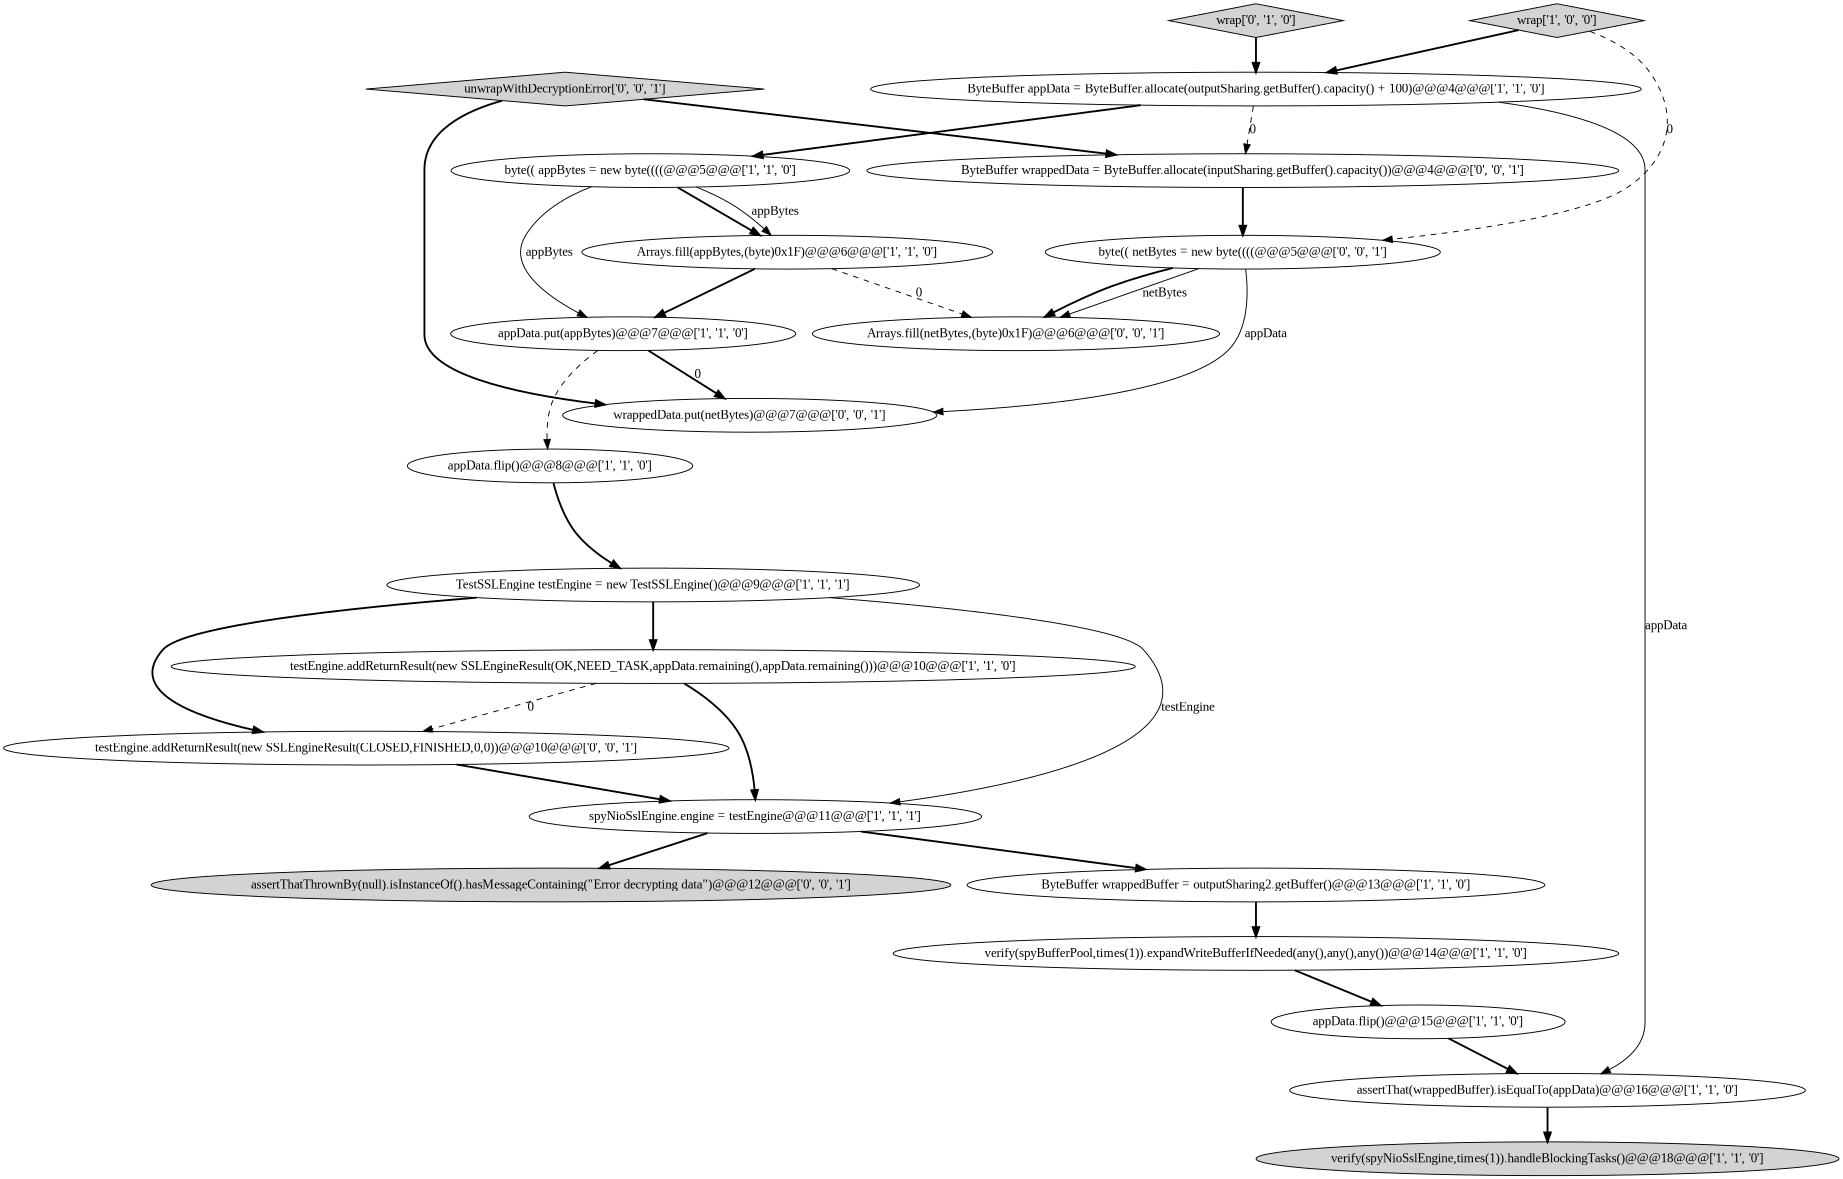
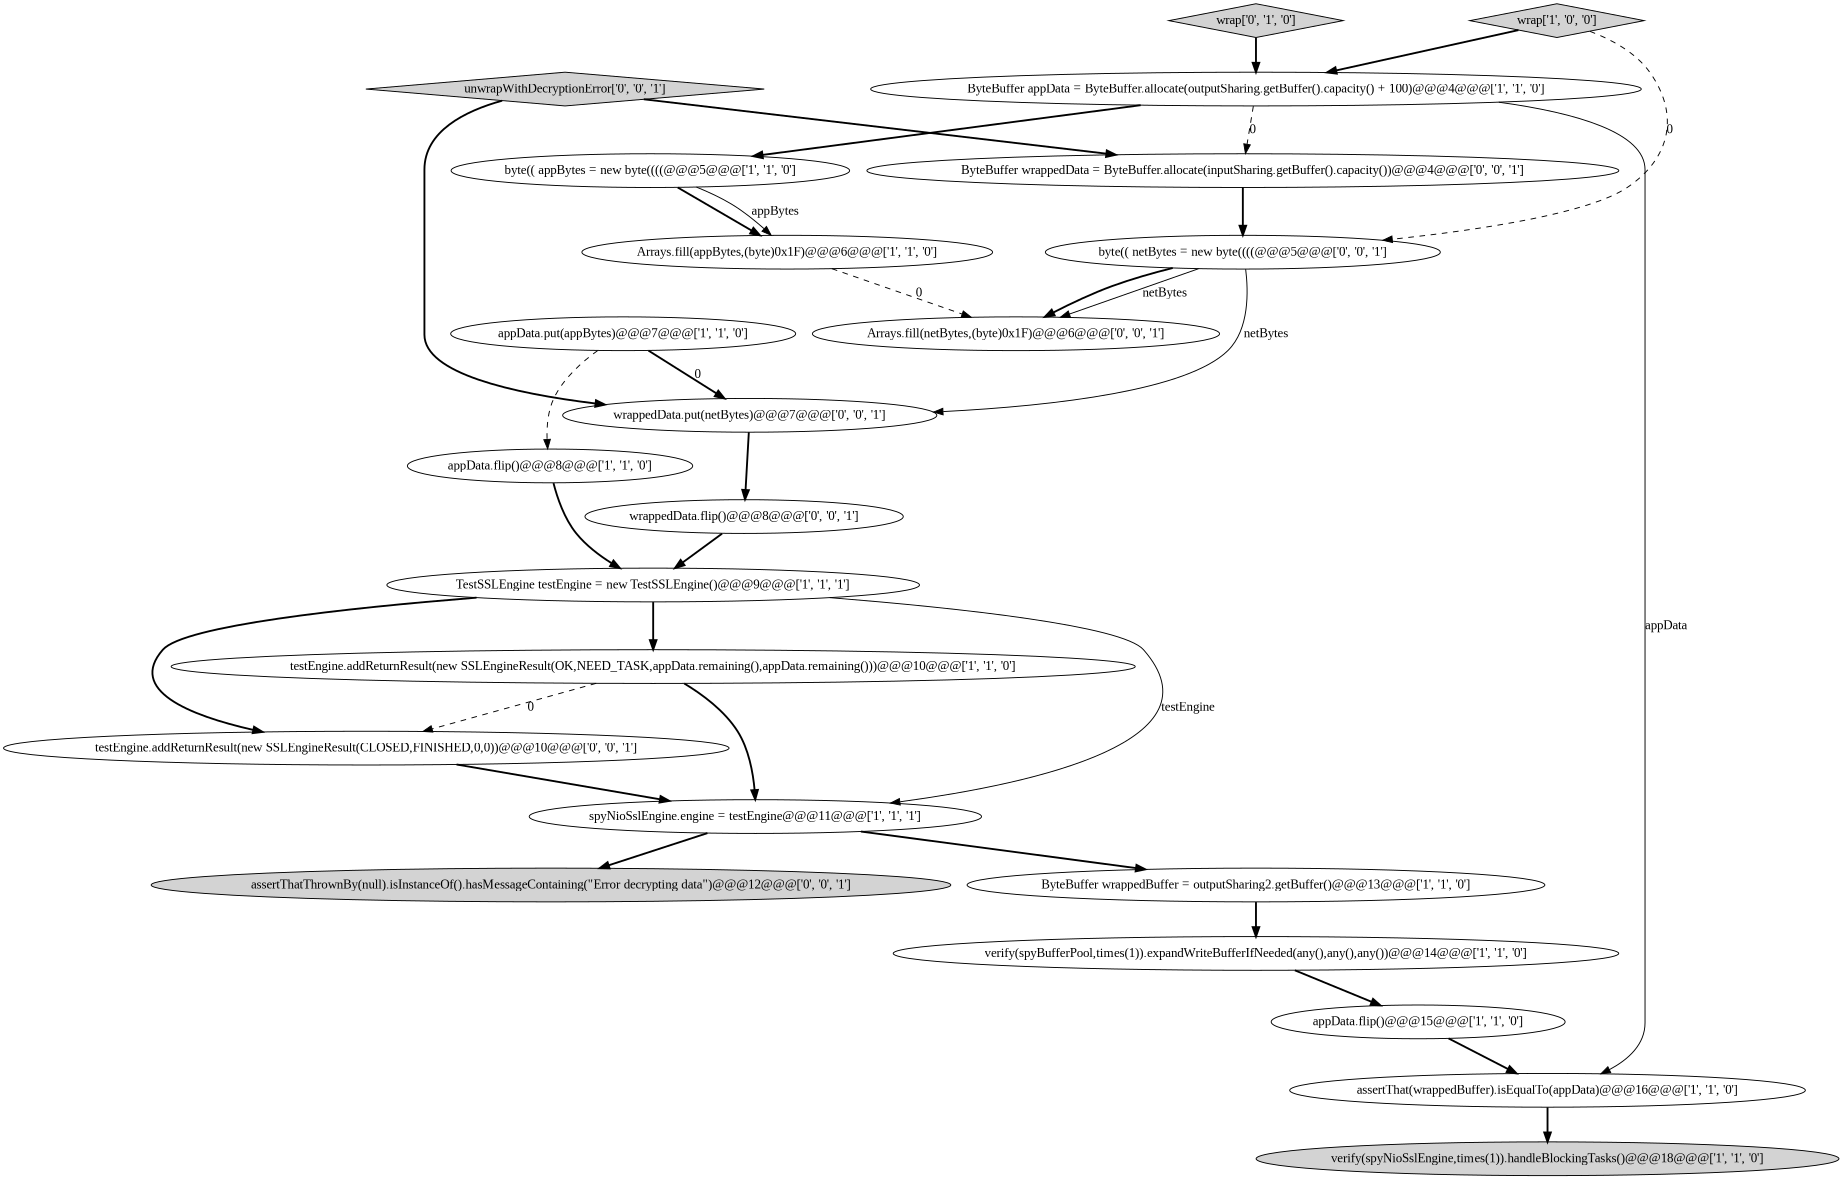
(522, 246) -> none
(710, 291) -> none
(1266, 334) -> (1266, 334)
none -> (744, 517)
